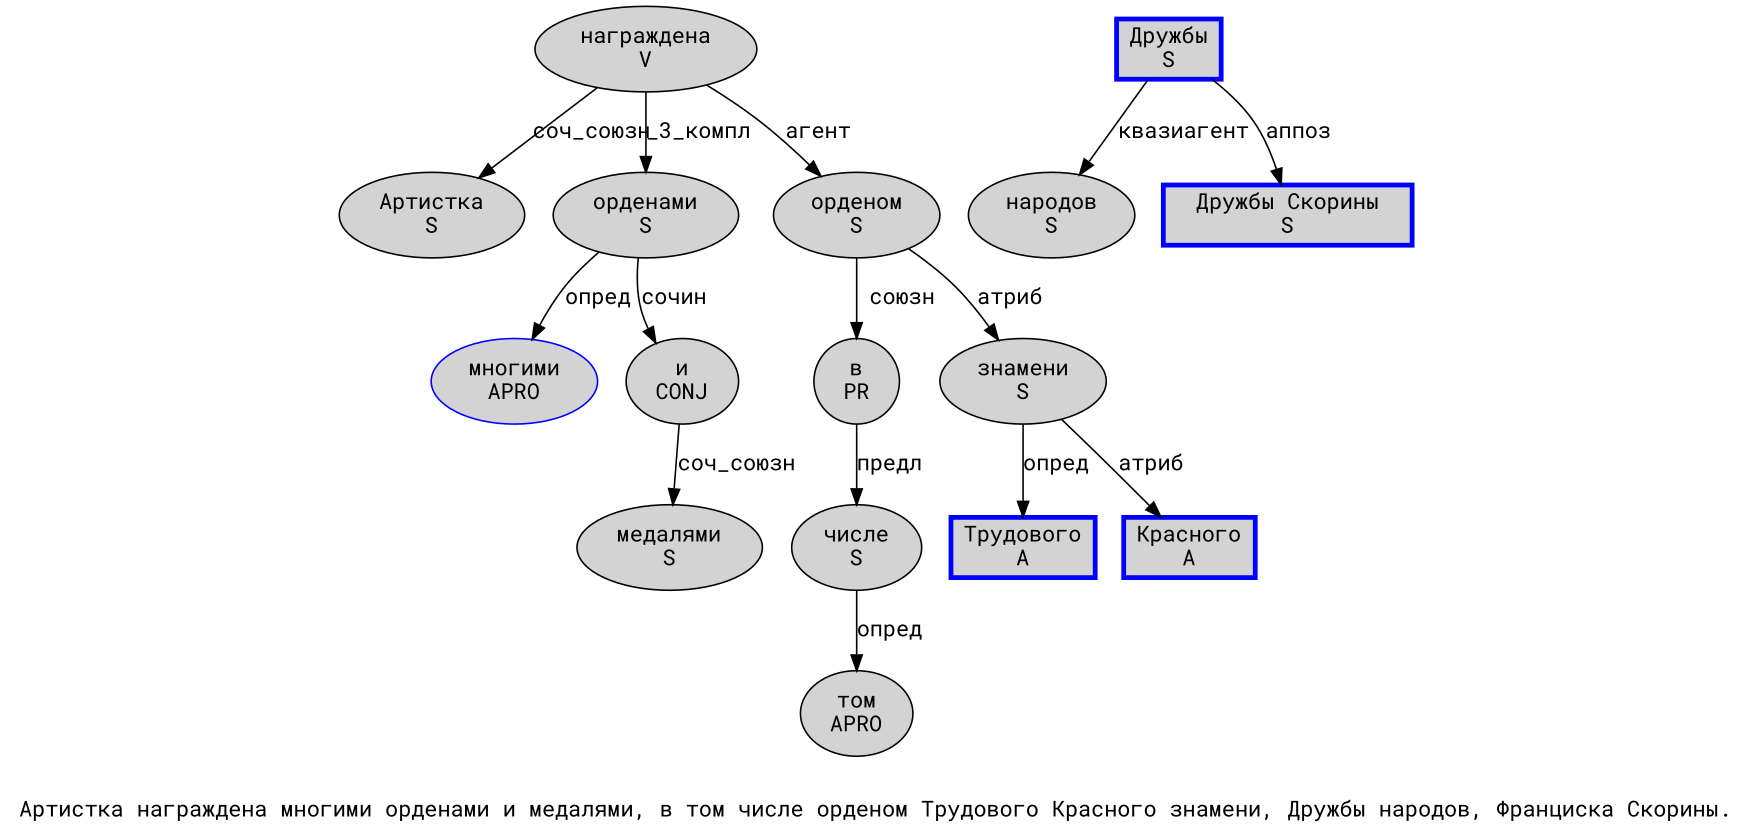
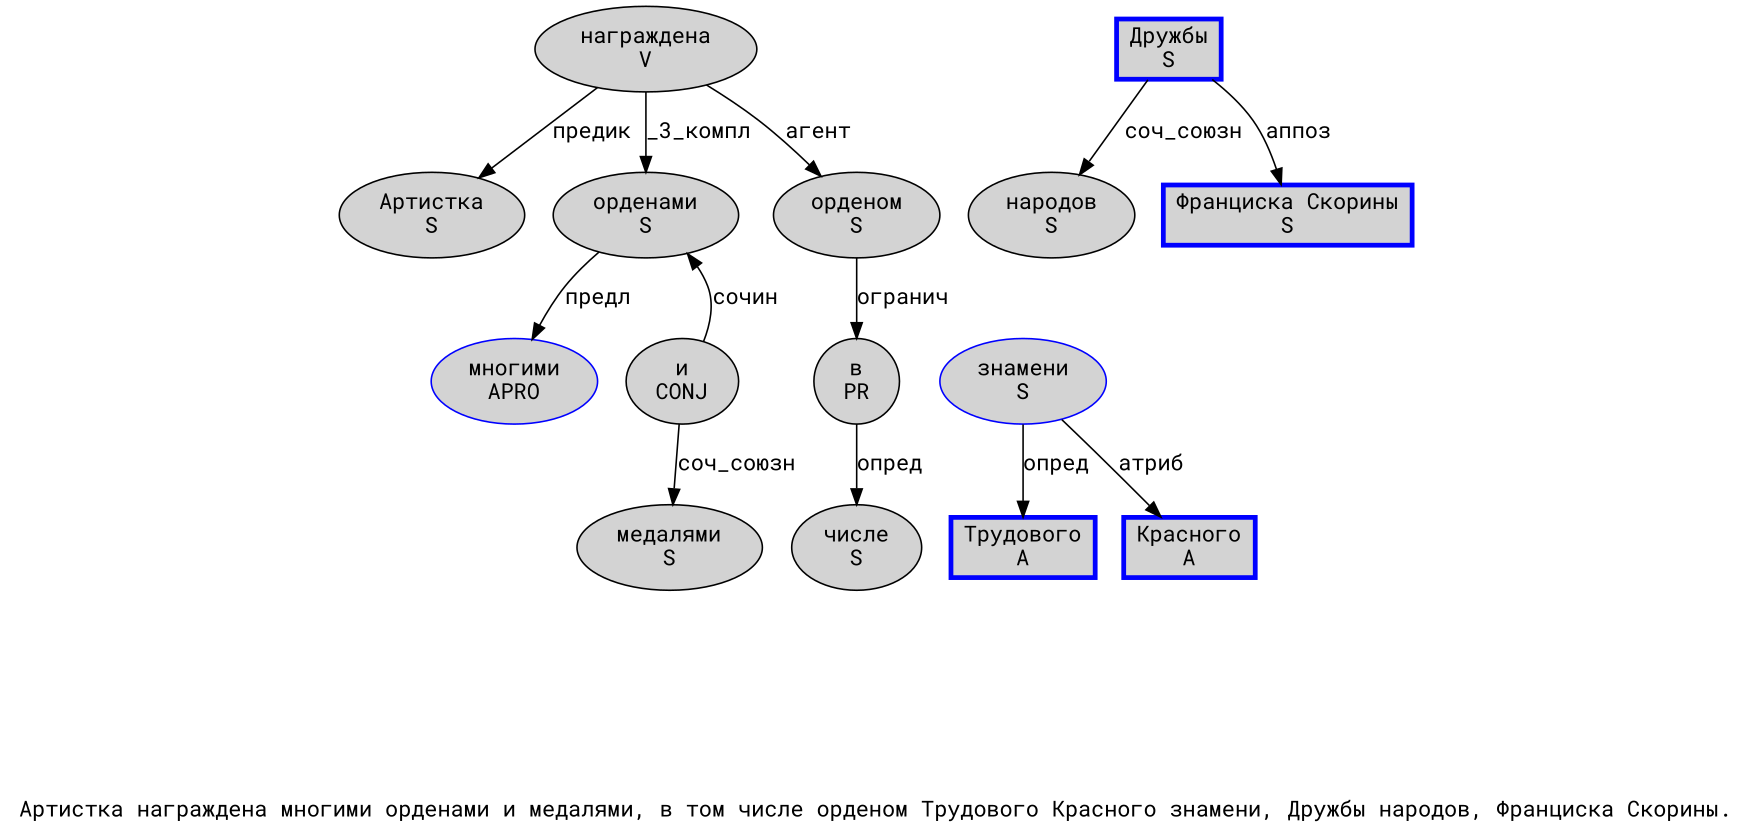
(592, 132) -> (592, 132)
(1184, 132) -> (1184, 132)
(1288, 215) -> (1288, 215)
(953, 284) -> none
(638, 294) -> (711, 303)
(598, 298) -> (598, 298)
(903, 298) -> (903, 298)
(1023, 381) -> (1023, 381)
(890, 464) -> (890, 464)
(857, 713) -> none
